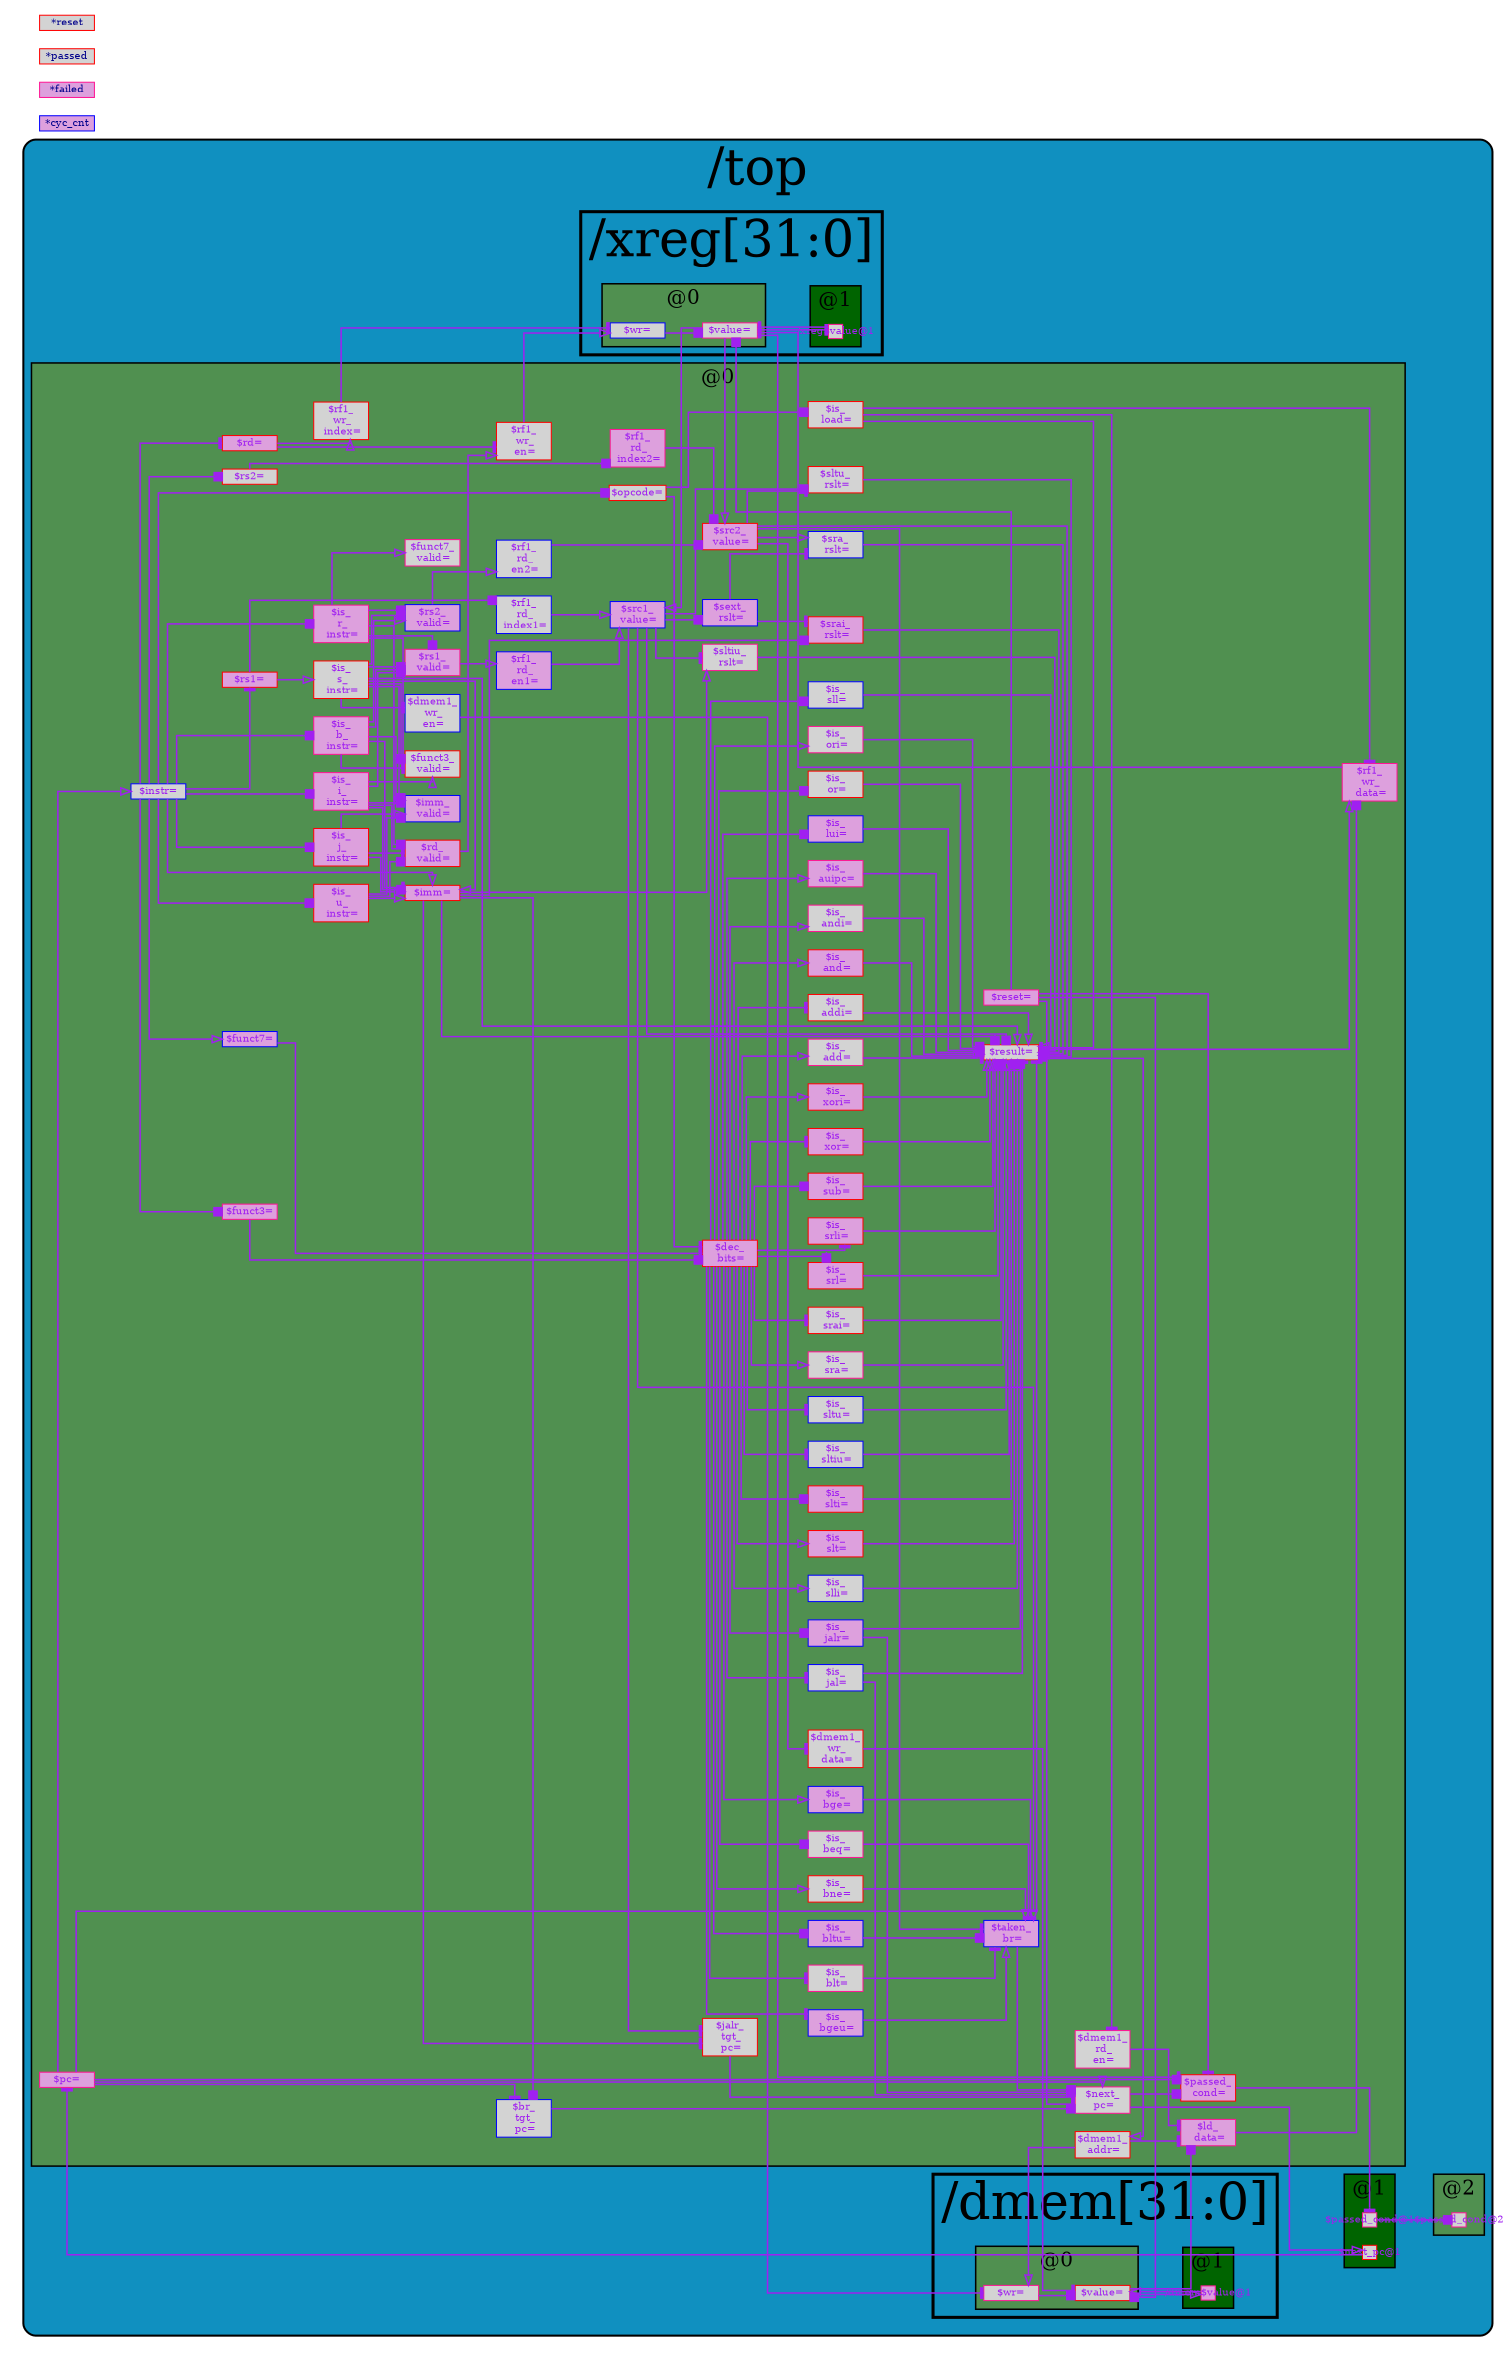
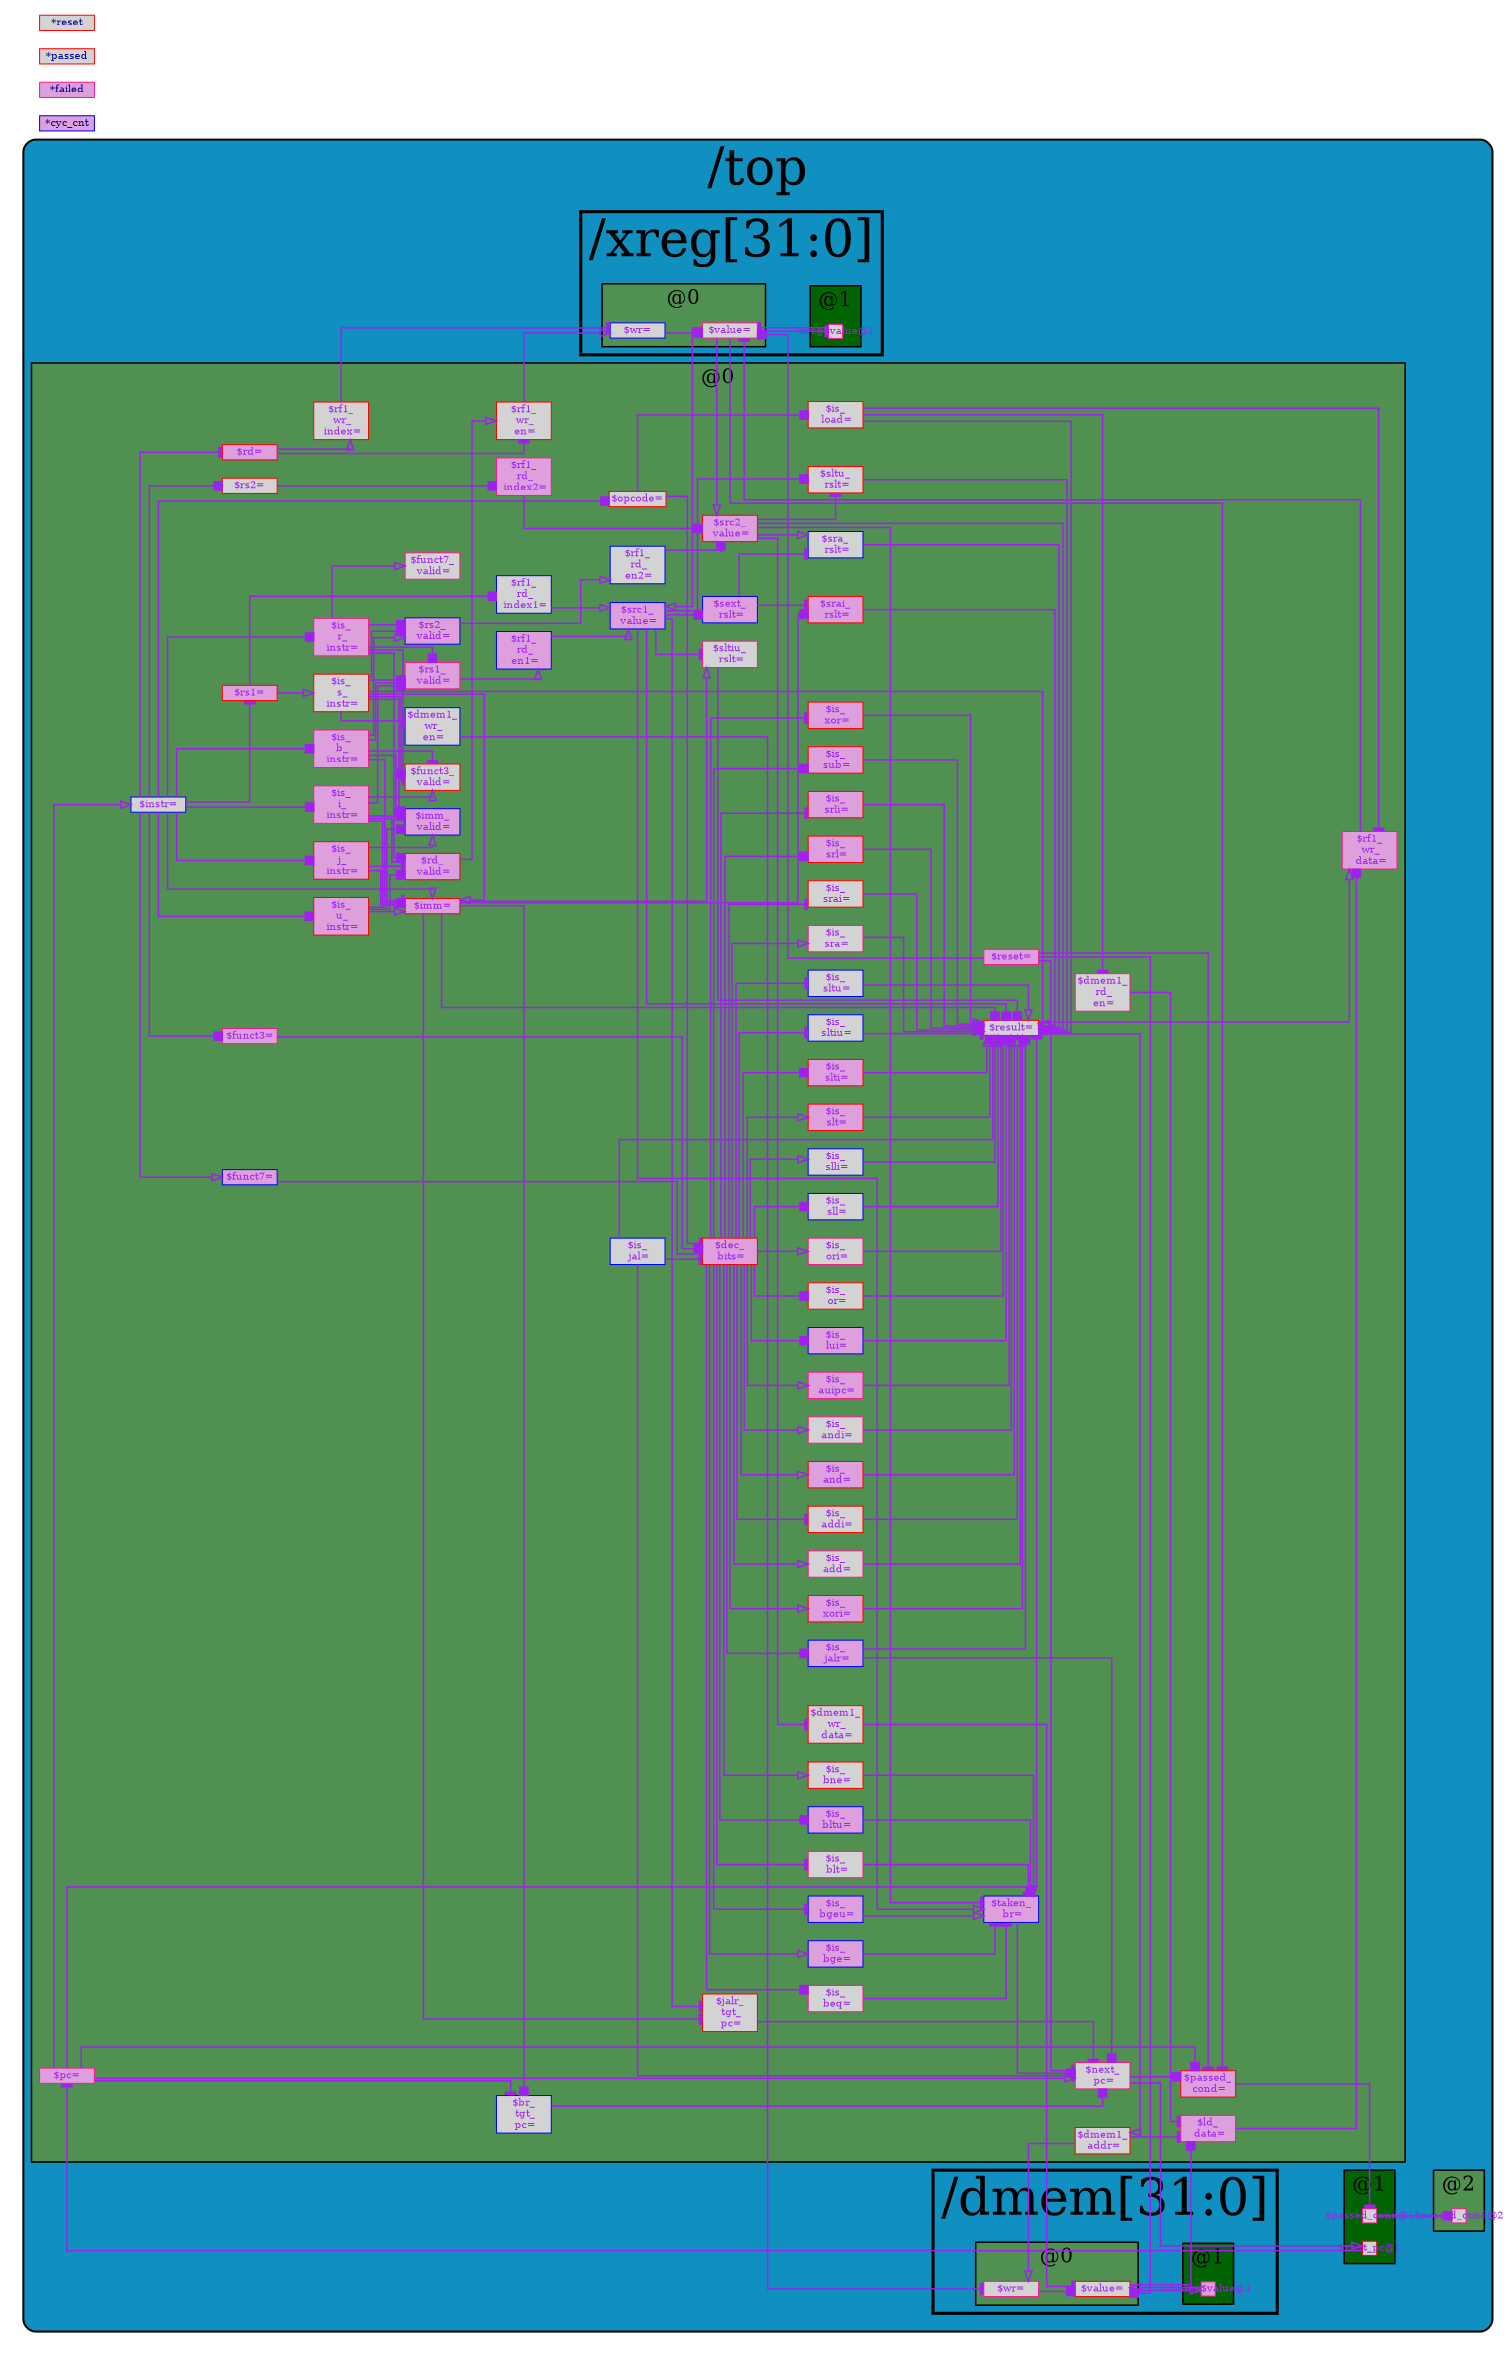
(727, 1510) -> (681, 1259)
